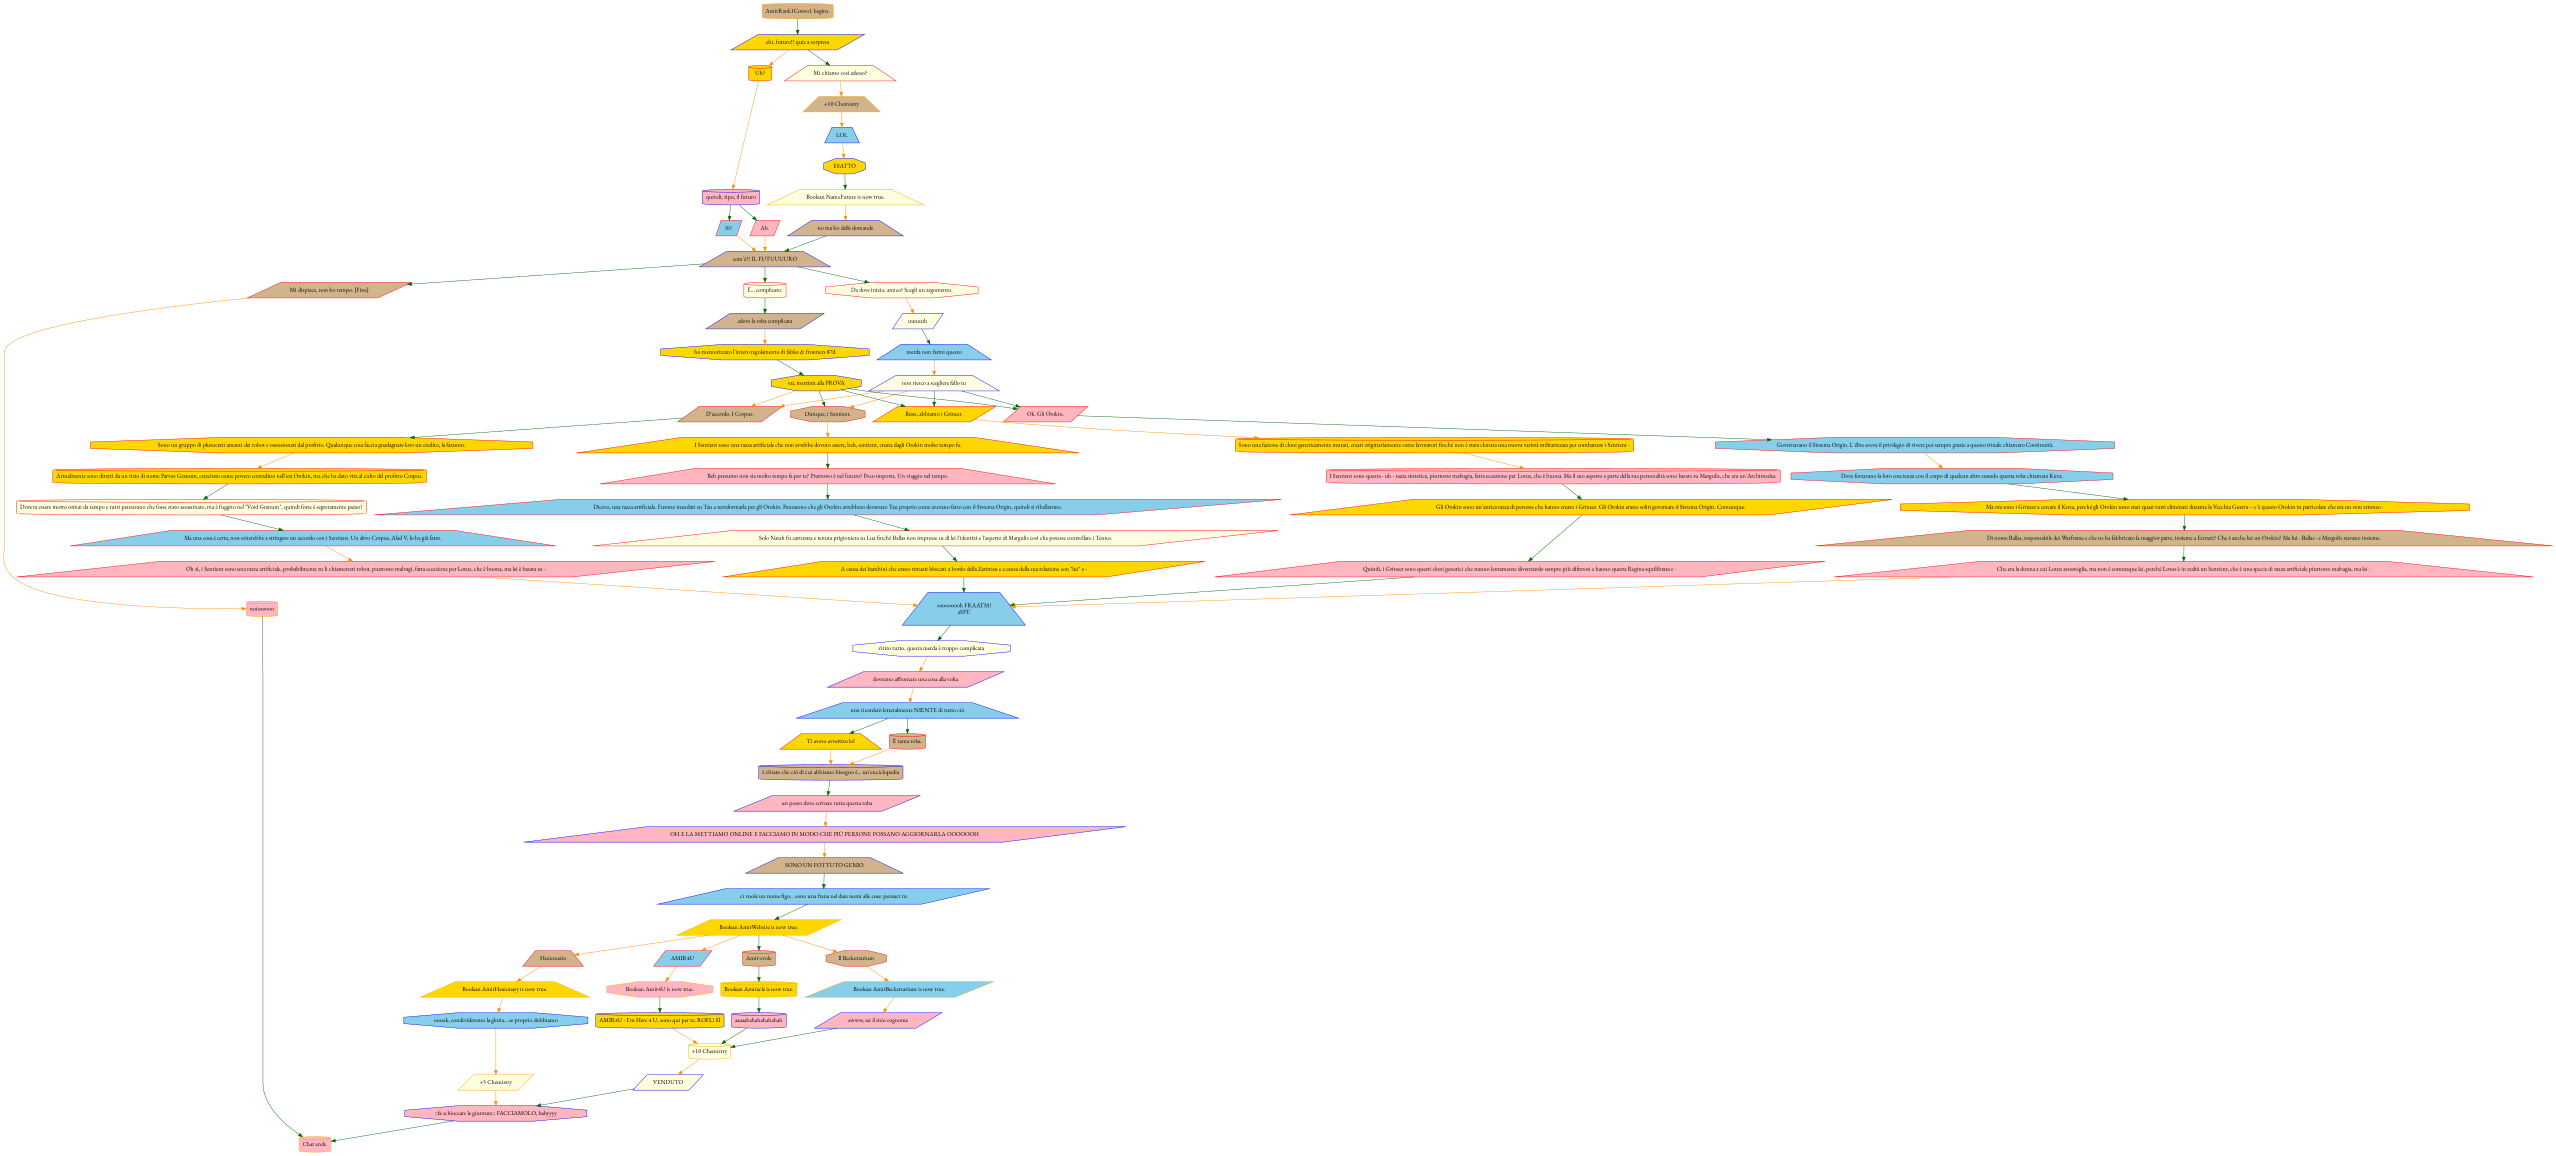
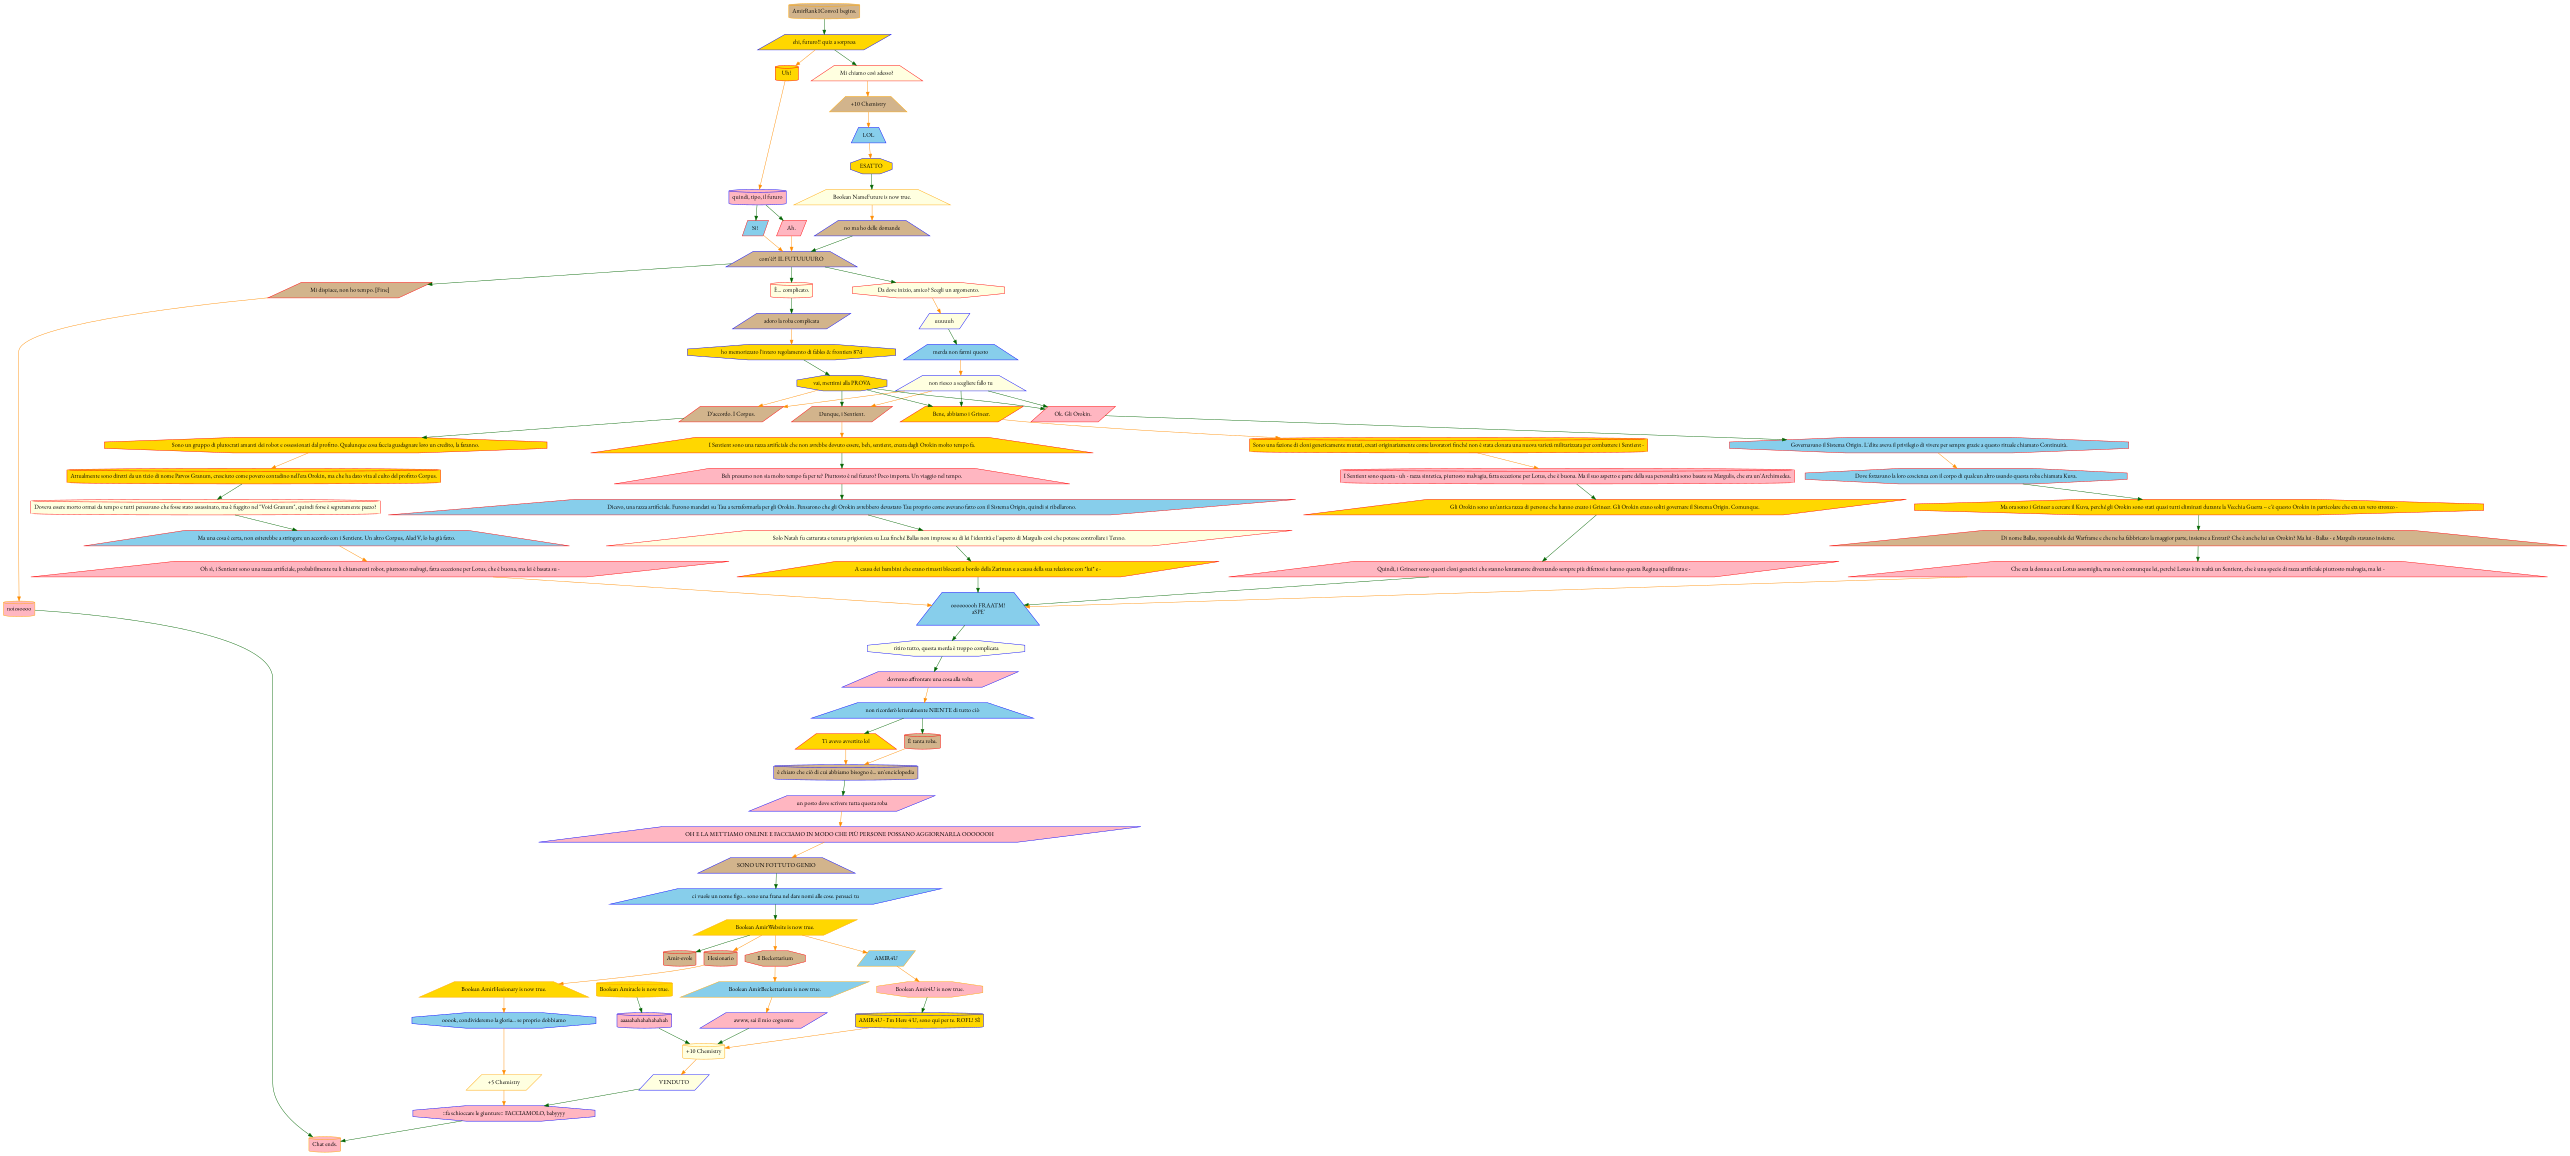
(828, 414) -> (842, 414)
(925, 662) -> (939, 662)
(553, 958) -> (721, 958)
(683, 958) -> (886, 958)
(759, 972) -> none
